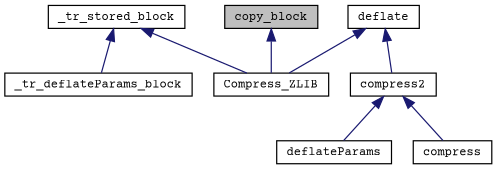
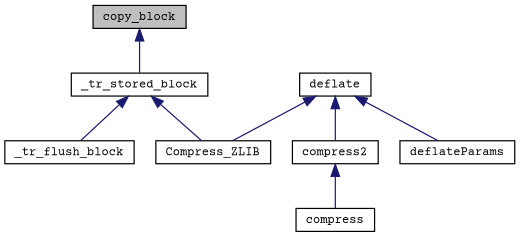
(271, 57) -> (140, 57)
(98, 85) -> (69, 152)
(359, 123) -> (402, 121)
